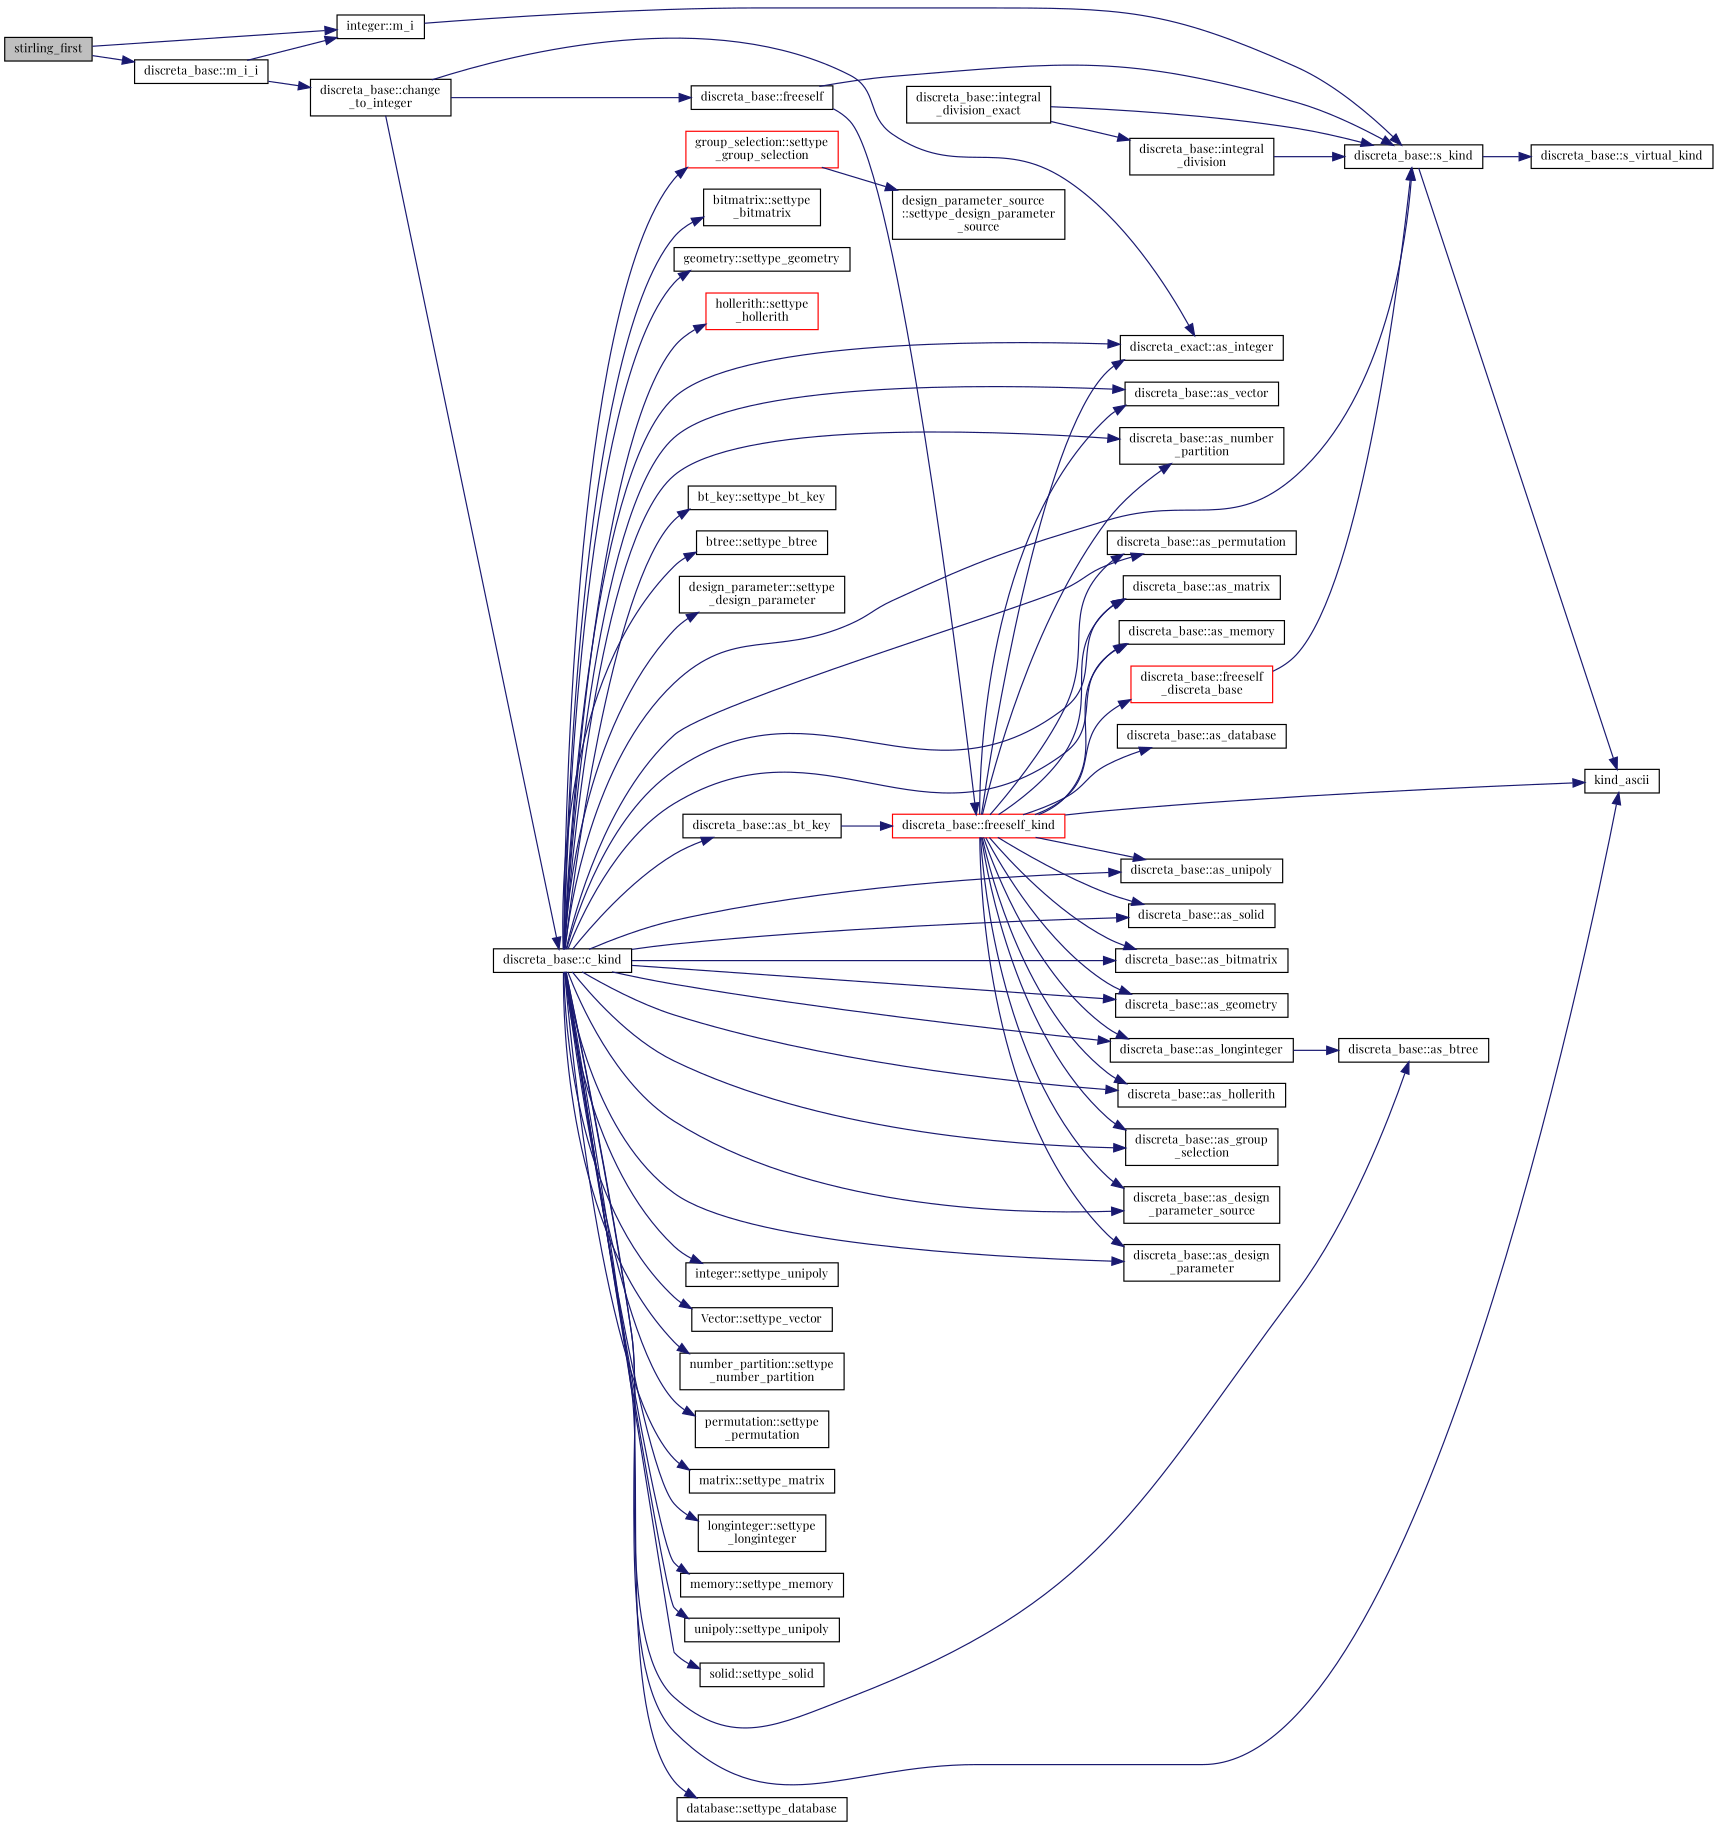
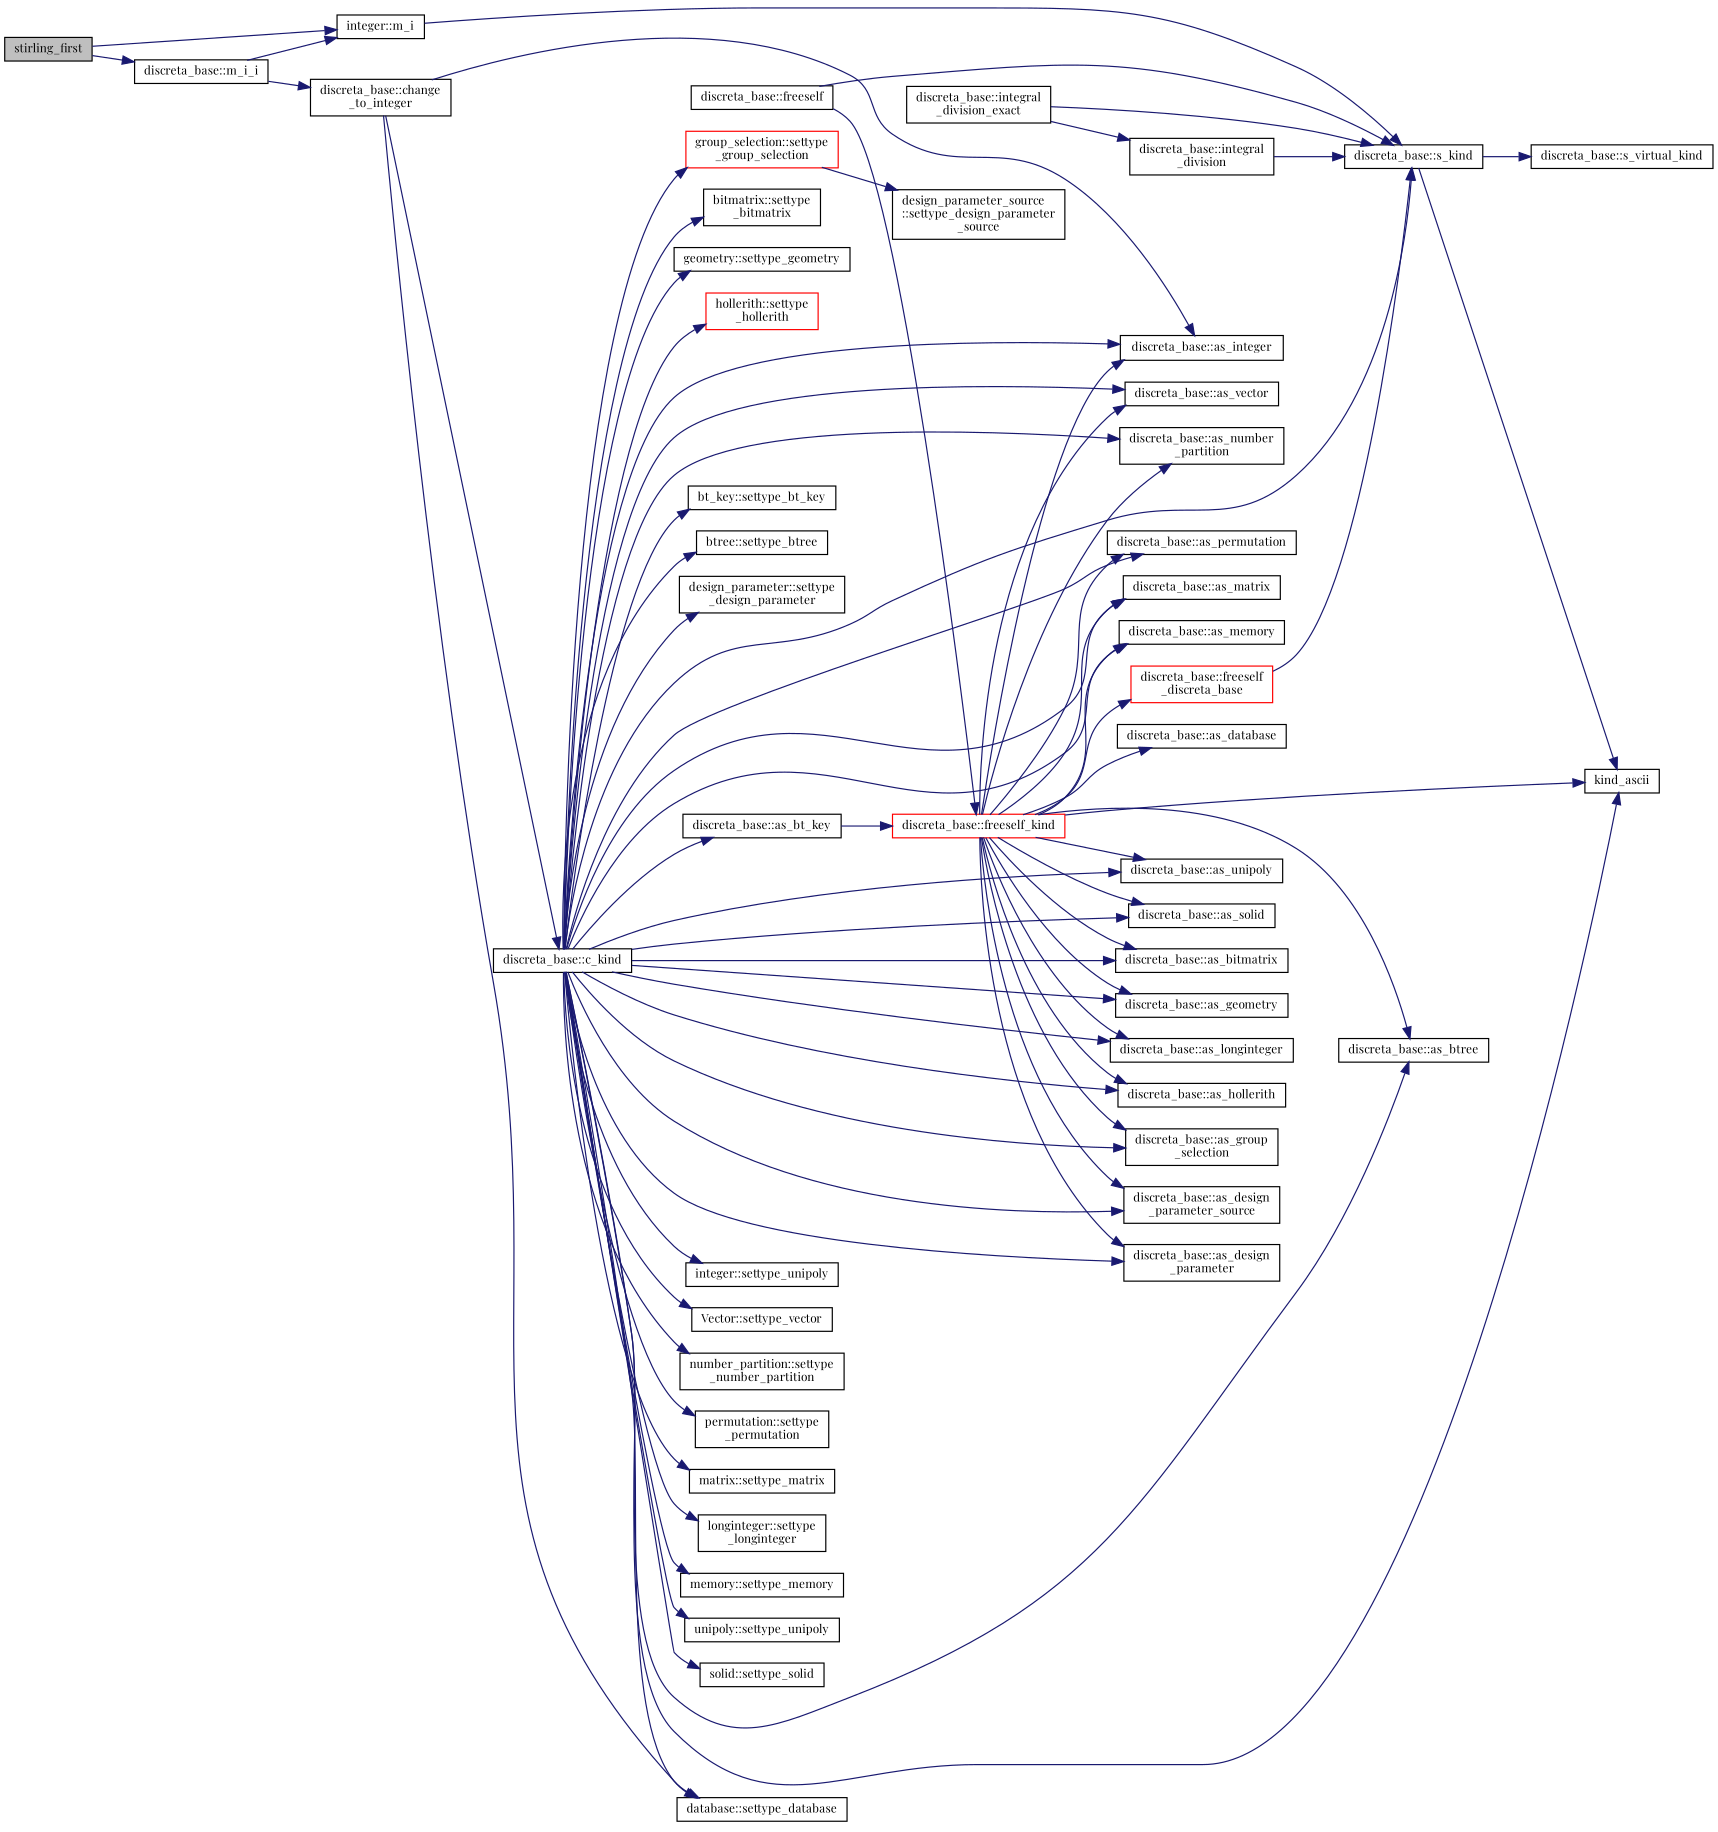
(565, 98) -> (492, 975)
(1202, 348) -> (1202, 348)
(1310, 1050) -> (1274, 837)
